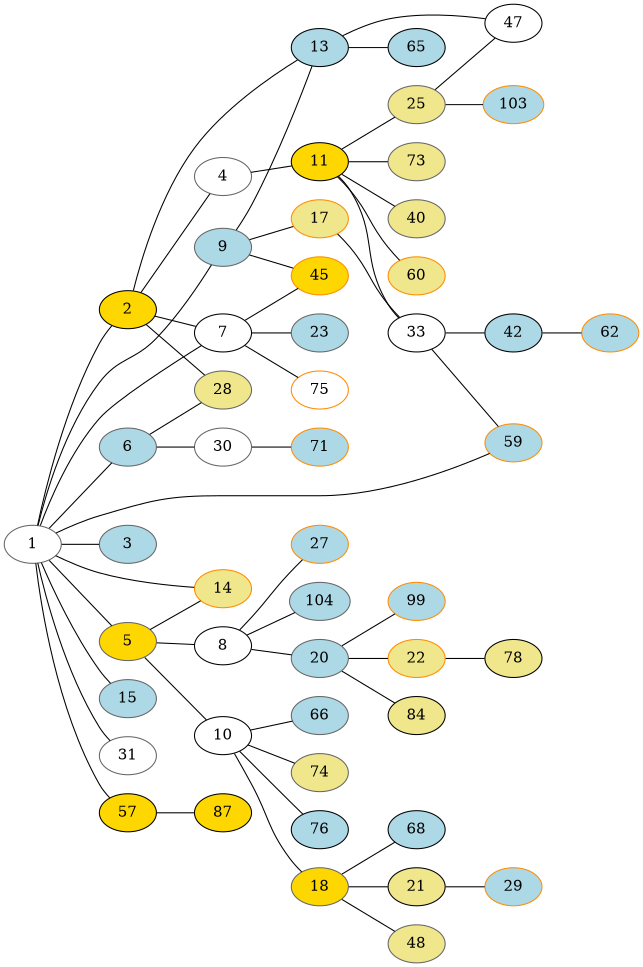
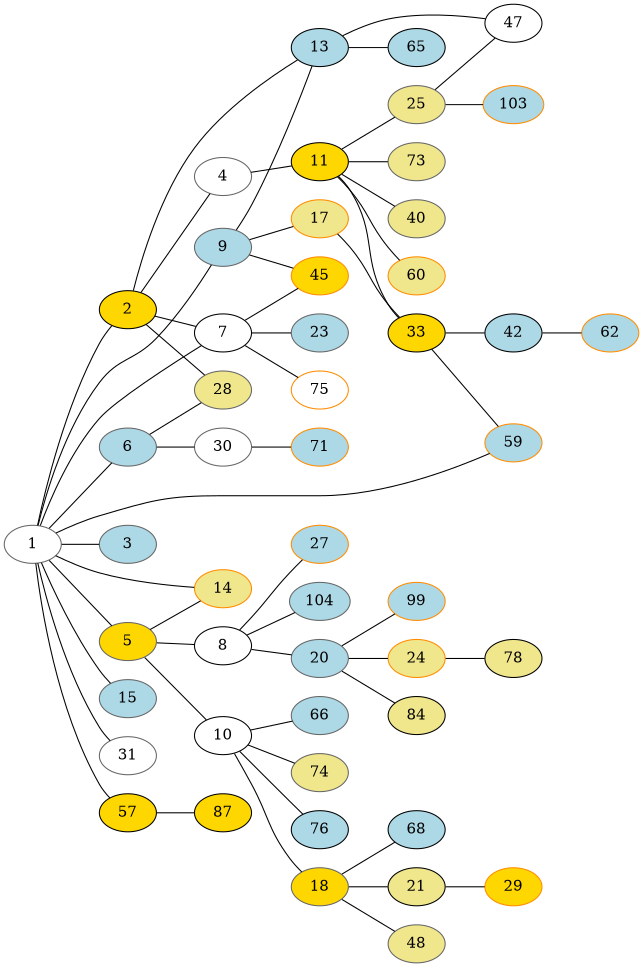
(417, 333) -> (417, 333)
(417, 658) -> (417, 658)
(513, 887) -> (513, 887)
